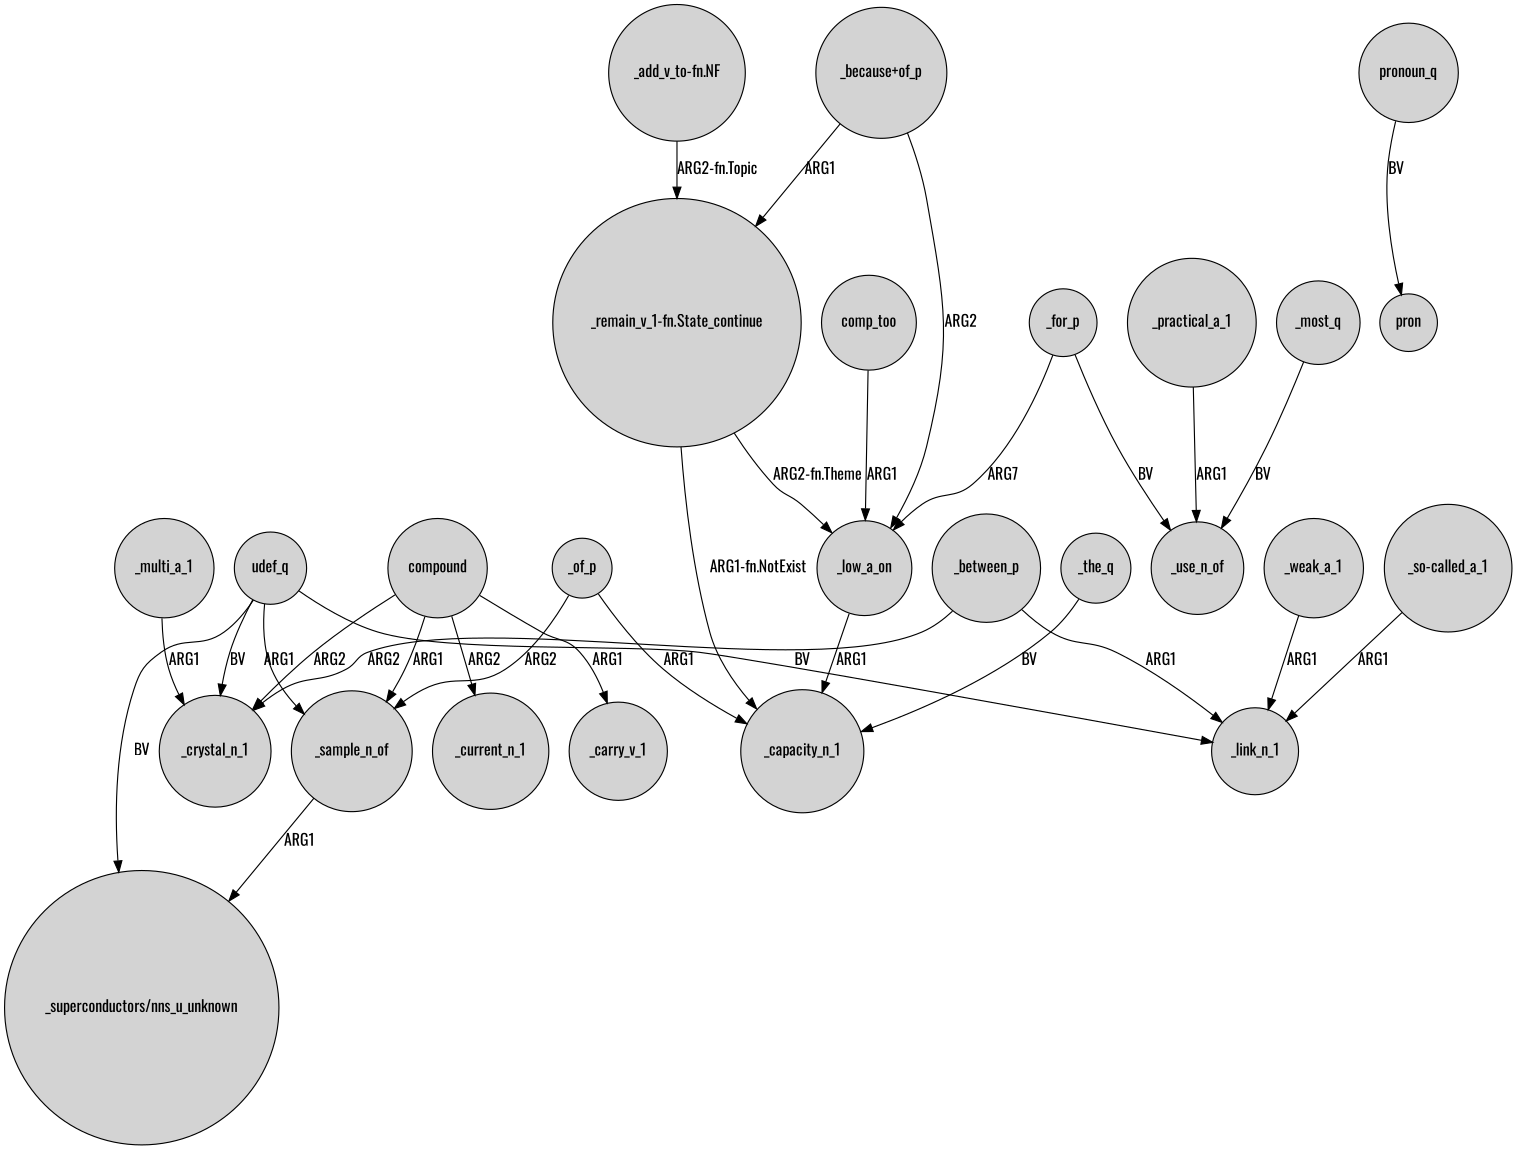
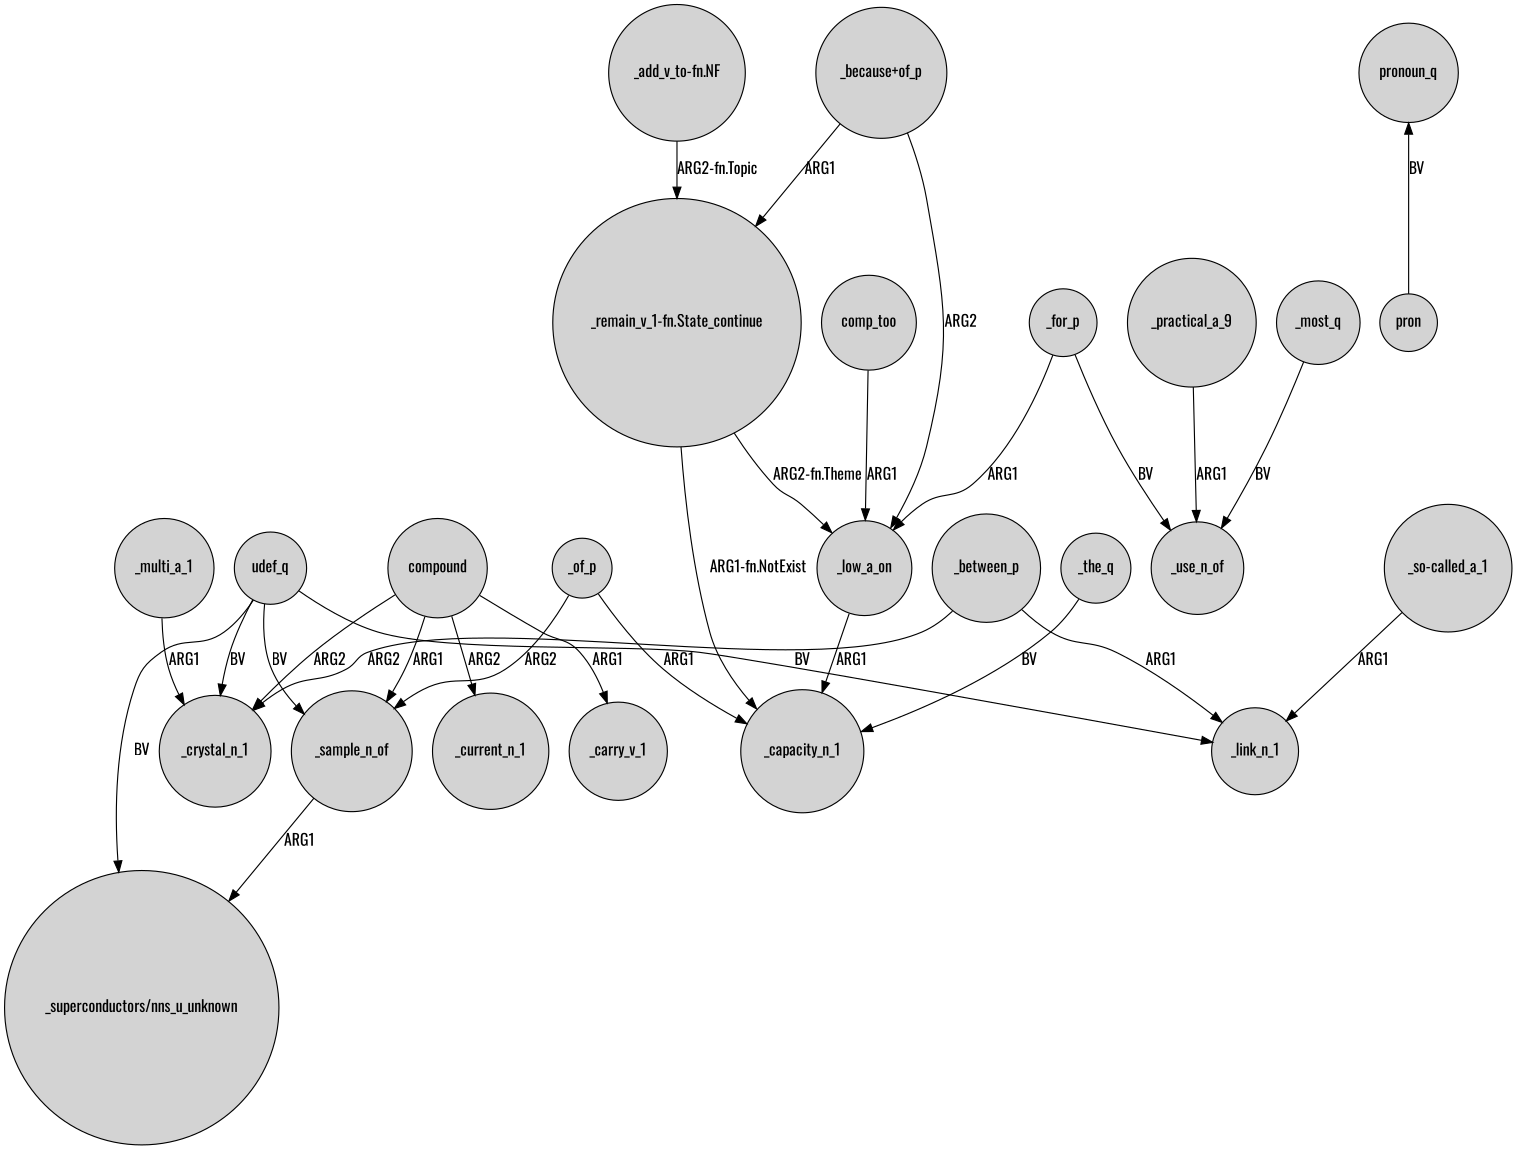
(1387, 203) -> (1409, 214)
(1192, 323) -> (1192, 323)
(1003, 476) -> (1003, 476)
(1314, 568) -> none
(280, 661) -> (280, 661)
